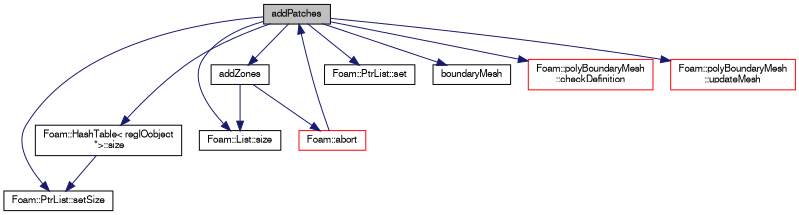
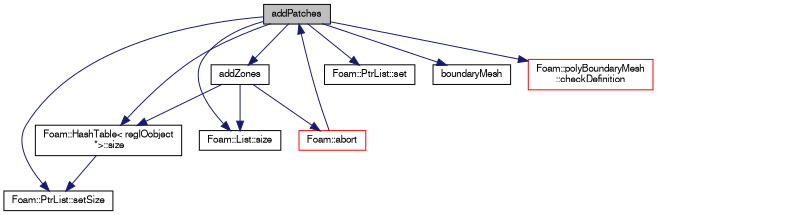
(733, 75) -> none
none -> (184, 103)
